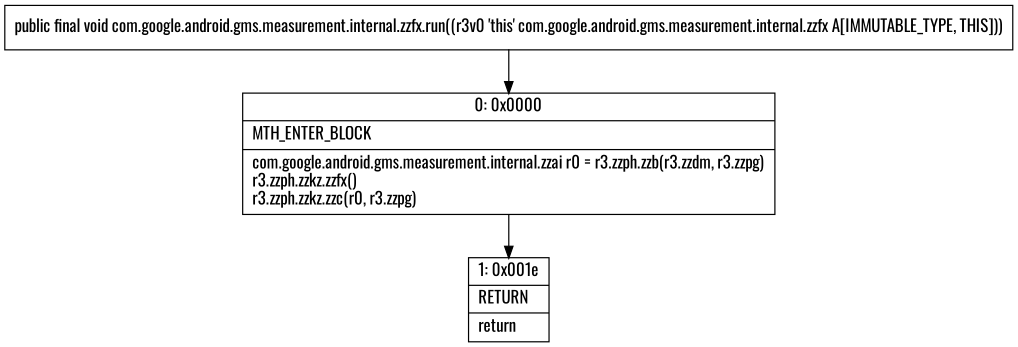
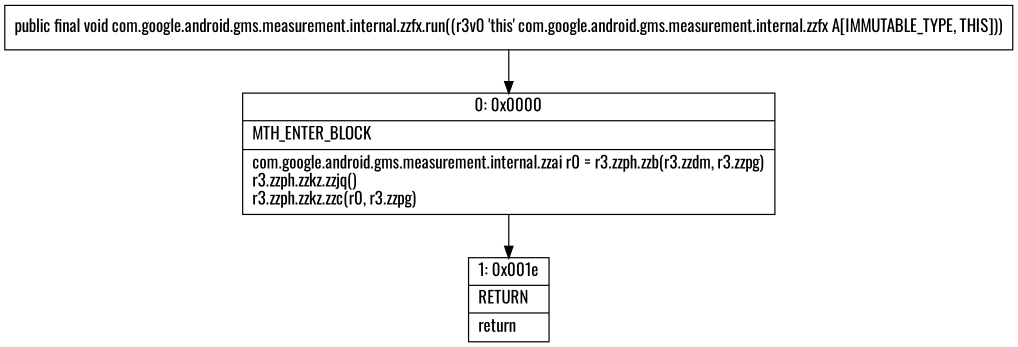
(305, 181) -> (305, 181)
